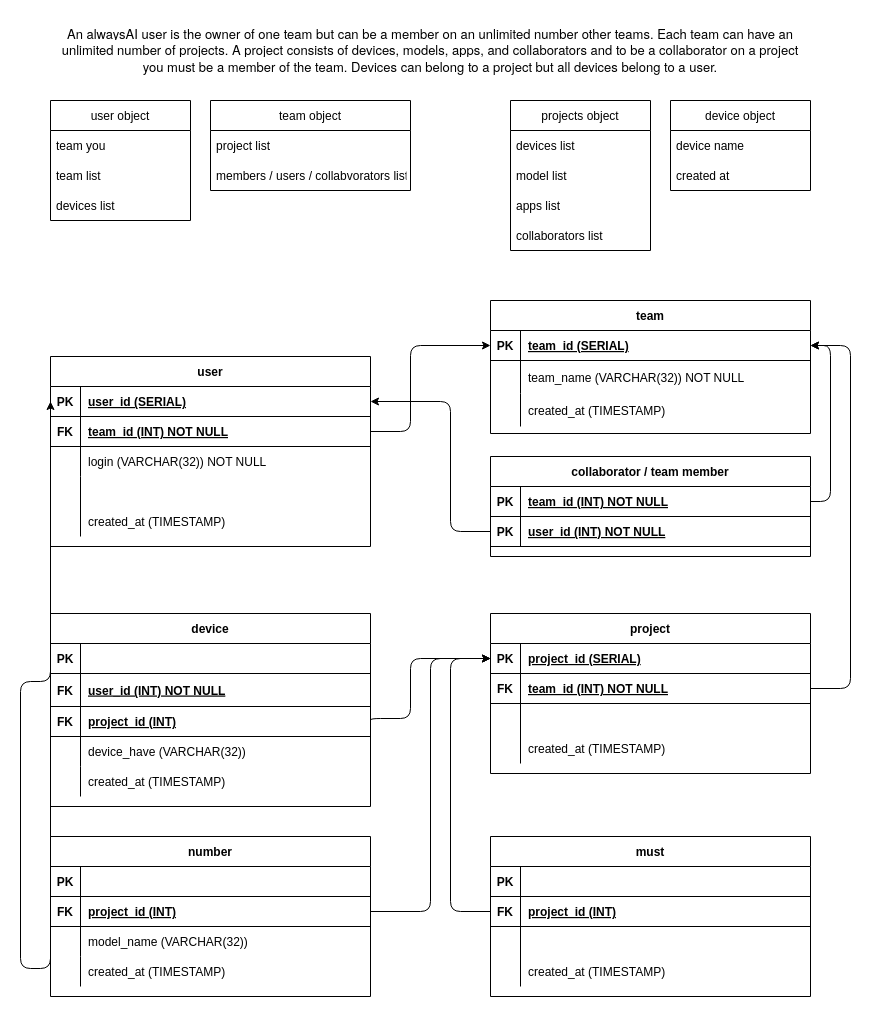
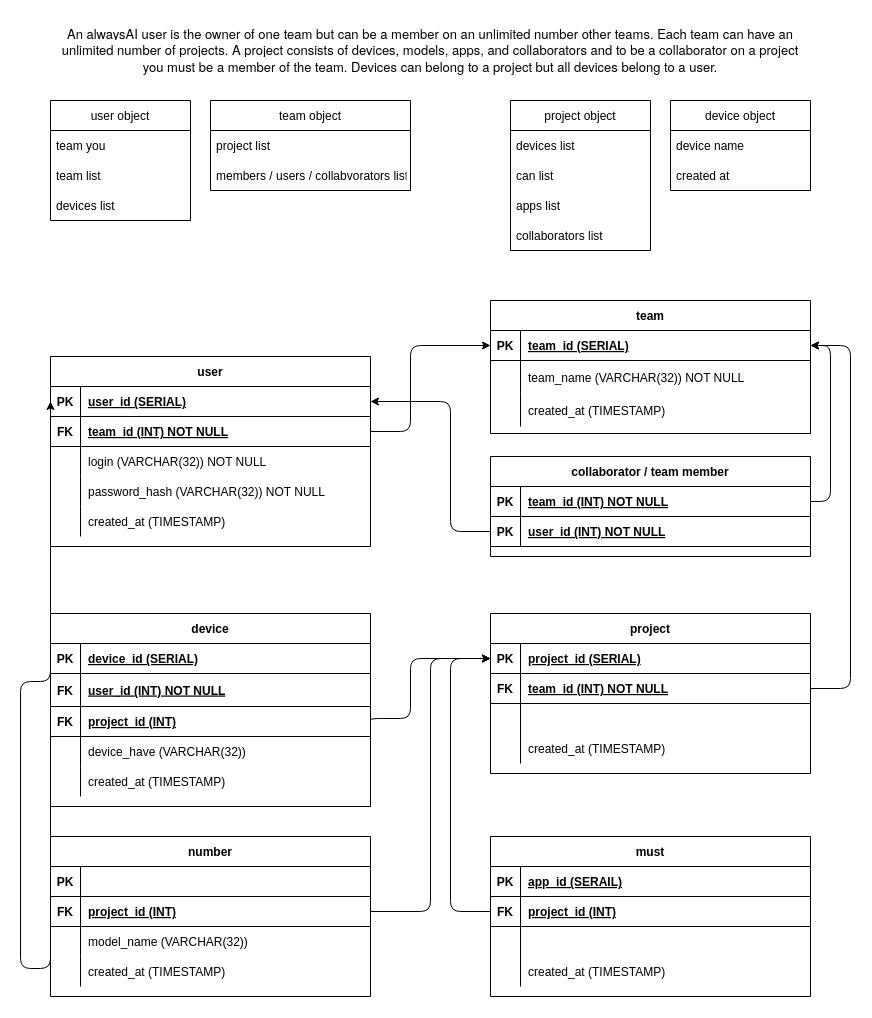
(580, 116) -> (580, 116)
(543, 176) -> (538, 176)
none -> (226, 492)
none -> (226, 659)
none -> (666, 882)
